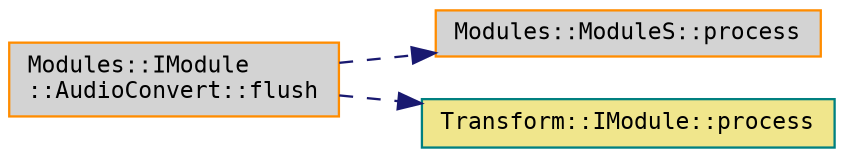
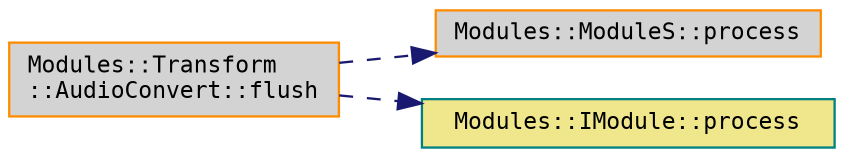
(174, 80) -> (174, 80)
(628, 123) -> (628, 123)
